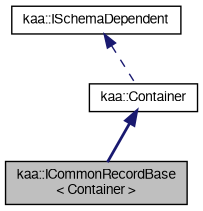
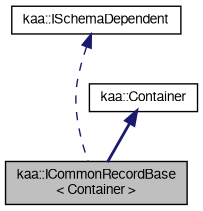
(124, 65) -> (76, 104)
